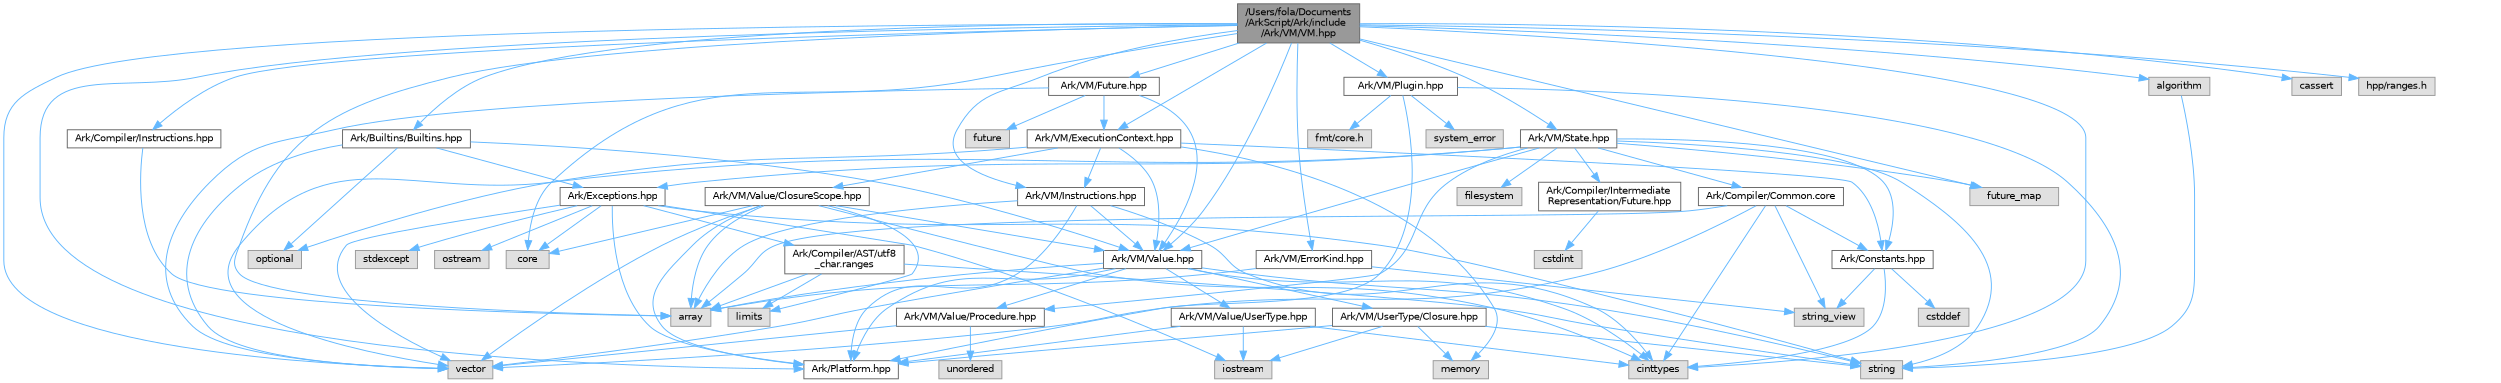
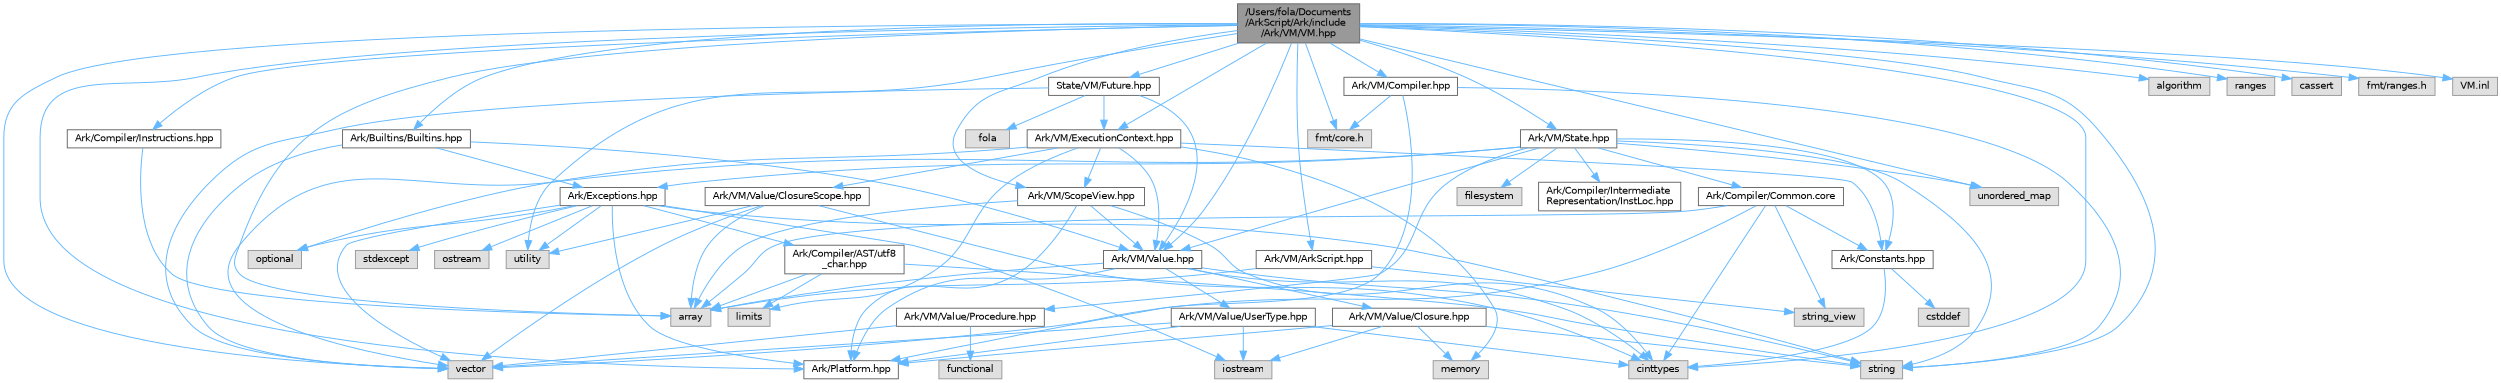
none -> (1319, 82)
(1104, 86) -> (1104, 86)
(1401, 86) -> (1401, 86)
none -> (2251, 86)
(2397, 86) -> (2397, 86)
none -> (2475, 86)
(988, 139) -> (988, 139)
(1465, 139) -> none
(344, 196) -> (440, 225)
(1081, 197) -> (1081, 197)
(1610, 197) -> (1610, 197)
(2014, 197) -> (2014, 197)
(985, 230) -> none
(528, 260) -> (528, 260)
(844, 260) -> (844, 260)
(1314, 260) -> (1314, 260)
(1558, 260) -> none
(913, 272) -> (969, 232)
(1859, 285) -> none
(1042, 294) -> none
(654, 310) -> none
(1409, 317) -> (1409, 317)
(804, 322) -> (837, 345)
(2160, 333) -> (1953, 71)
(970, 370) -> (970, 370)
